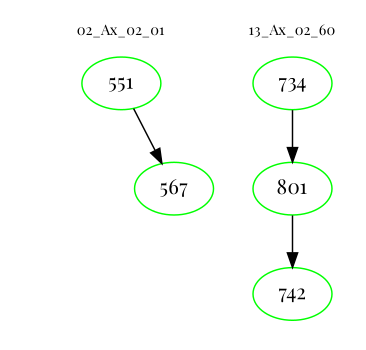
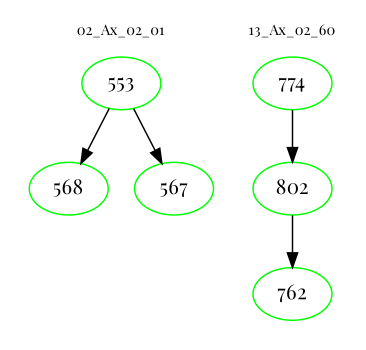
(121, 83) -> (121, 83)
(292, 83) -> (292, 83)
none -> (69, 189)
(292, 189) -> (292, 189)
(292, 294) -> (292, 294)
